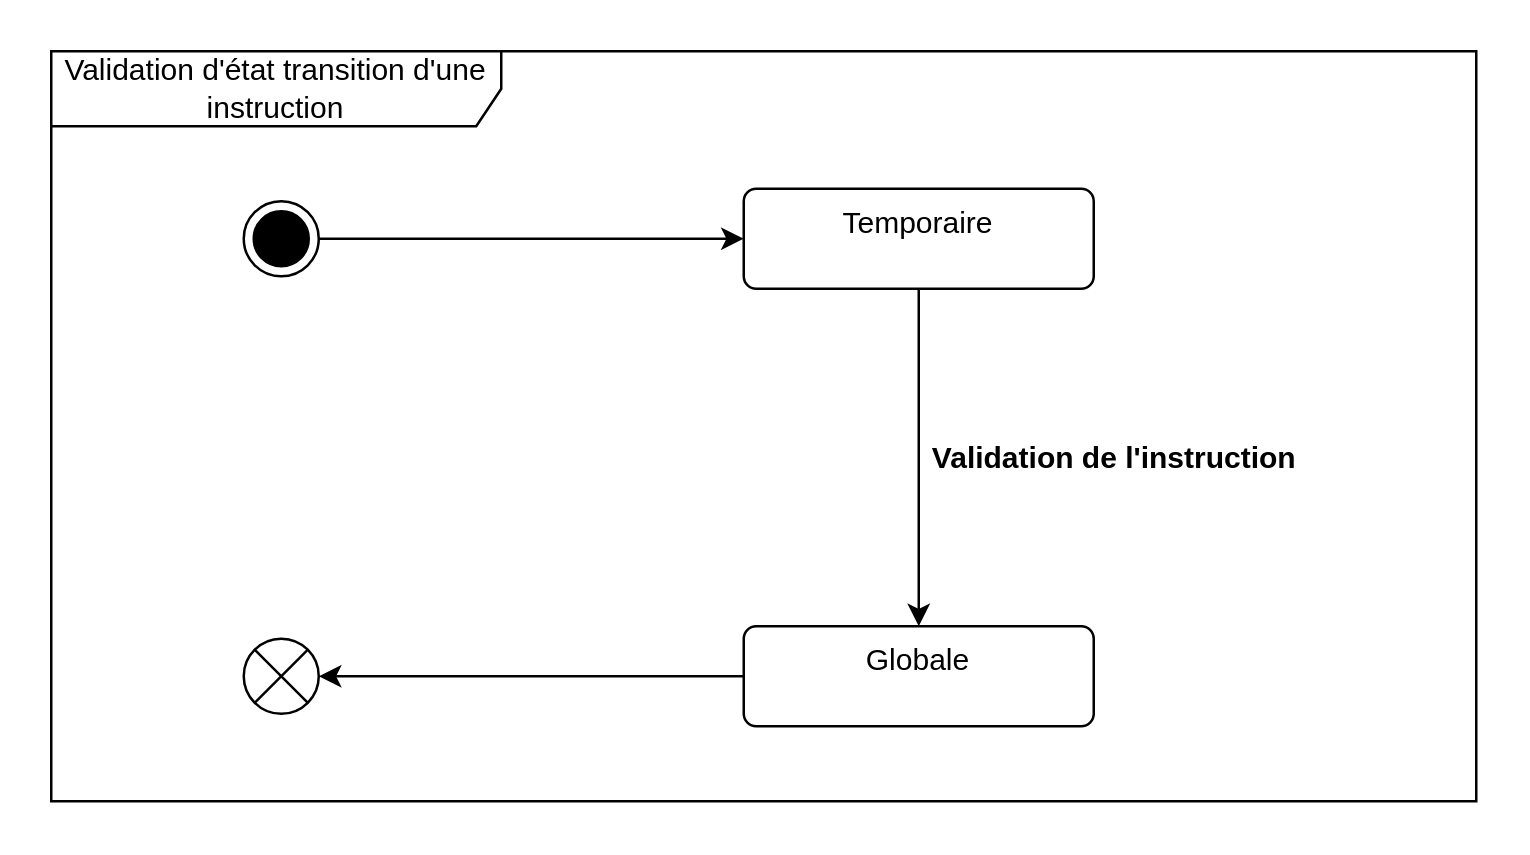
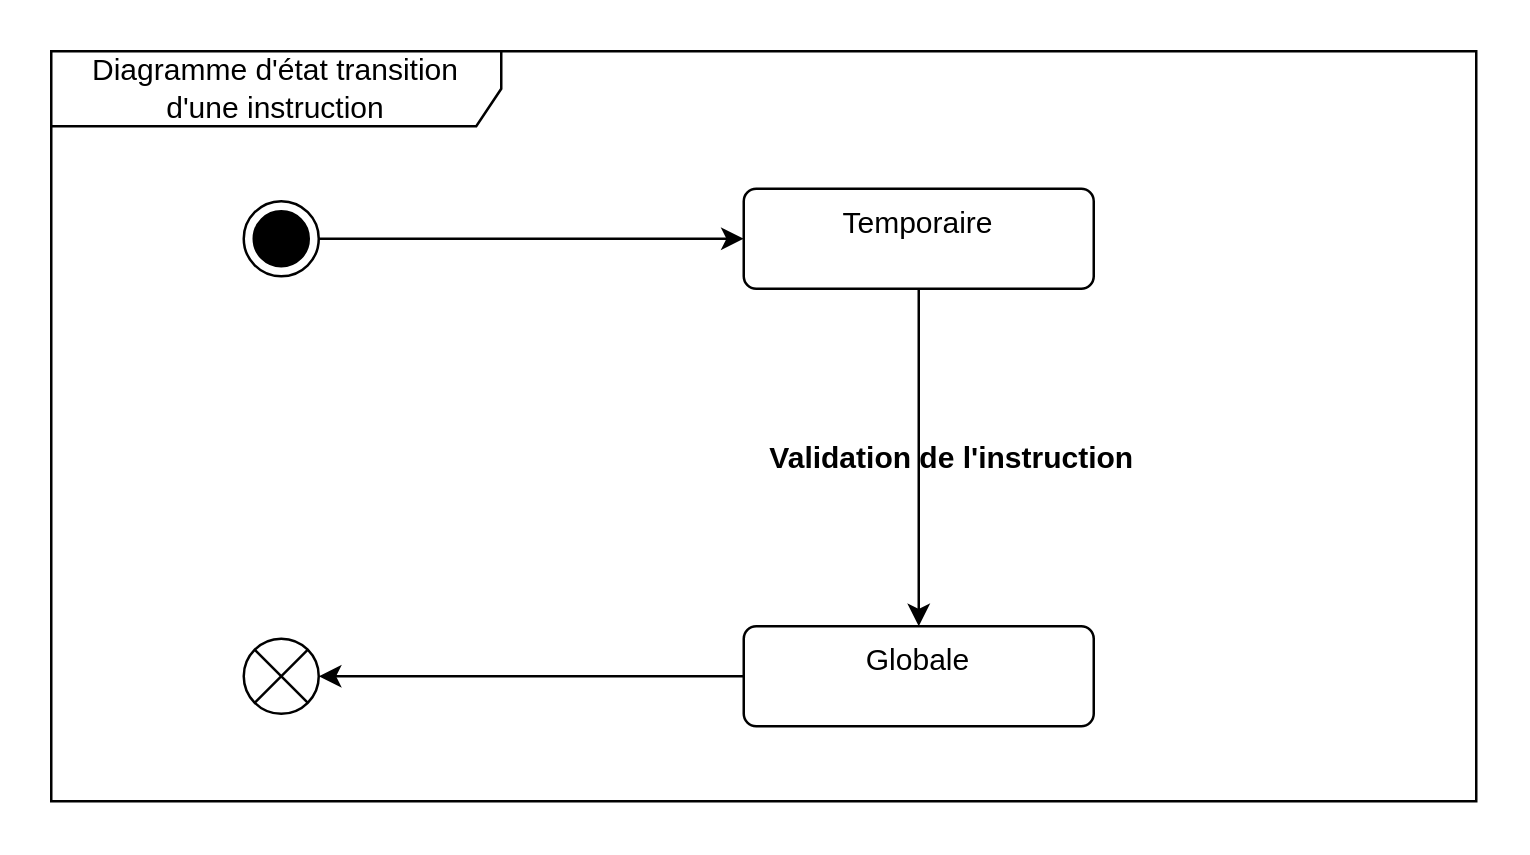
(276, 89) -> (276, 89)
(1114, 459) -> (951, 459)
